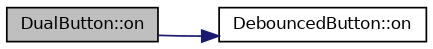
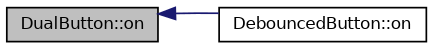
(180, 36) -> (197, 13)
